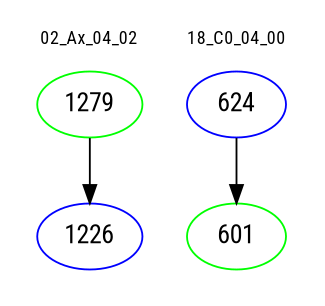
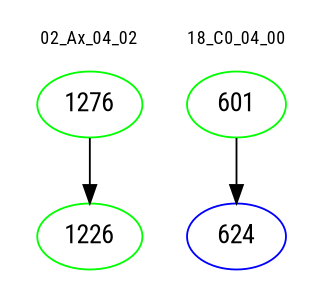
(90, 104) -> (90, 104)
(236, 162) -> (236, 162)
(90, 236) -> (90, 236)
